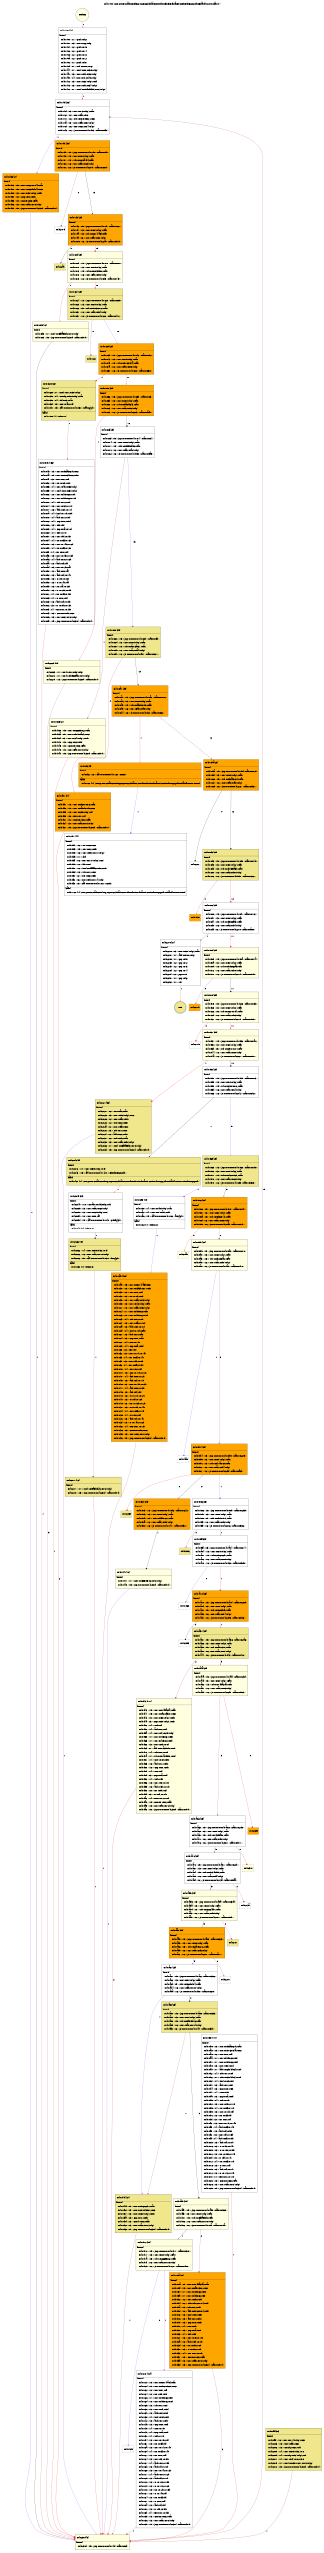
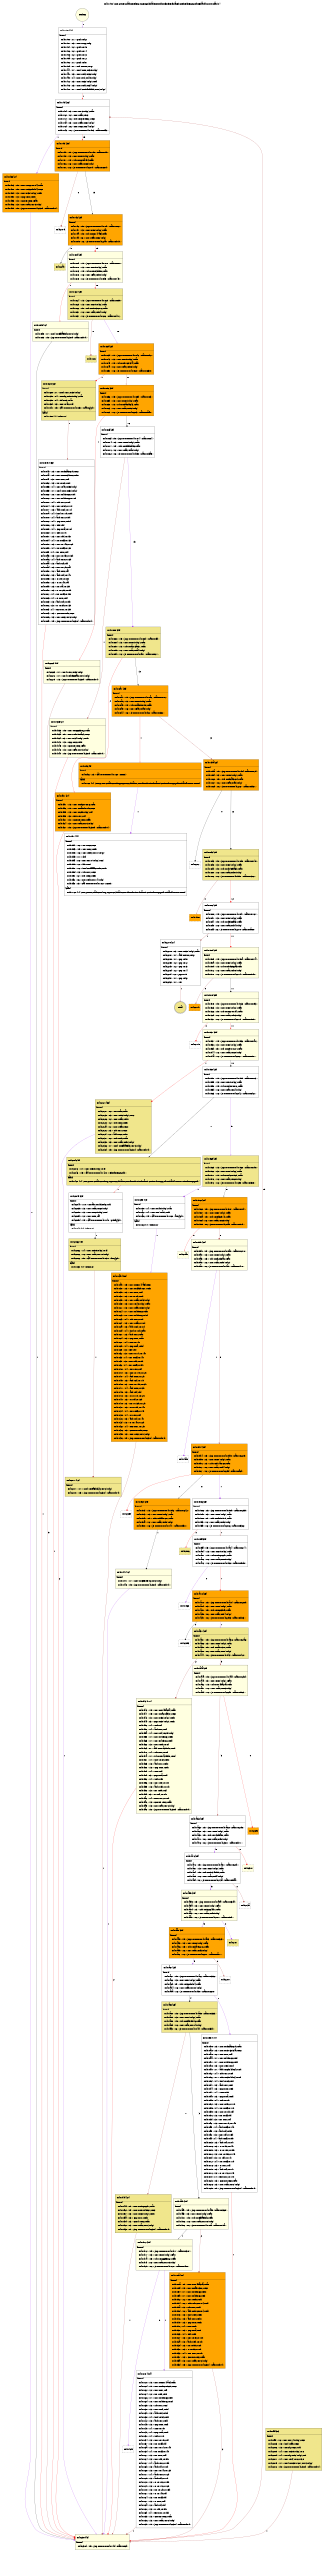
none -> (82, 137)
(180, 1008) -> (180, 1008)
(126, 1514) -> (126, 1514)
(94, 2015) -> none
(142, 2092) -> (224, 2013)
